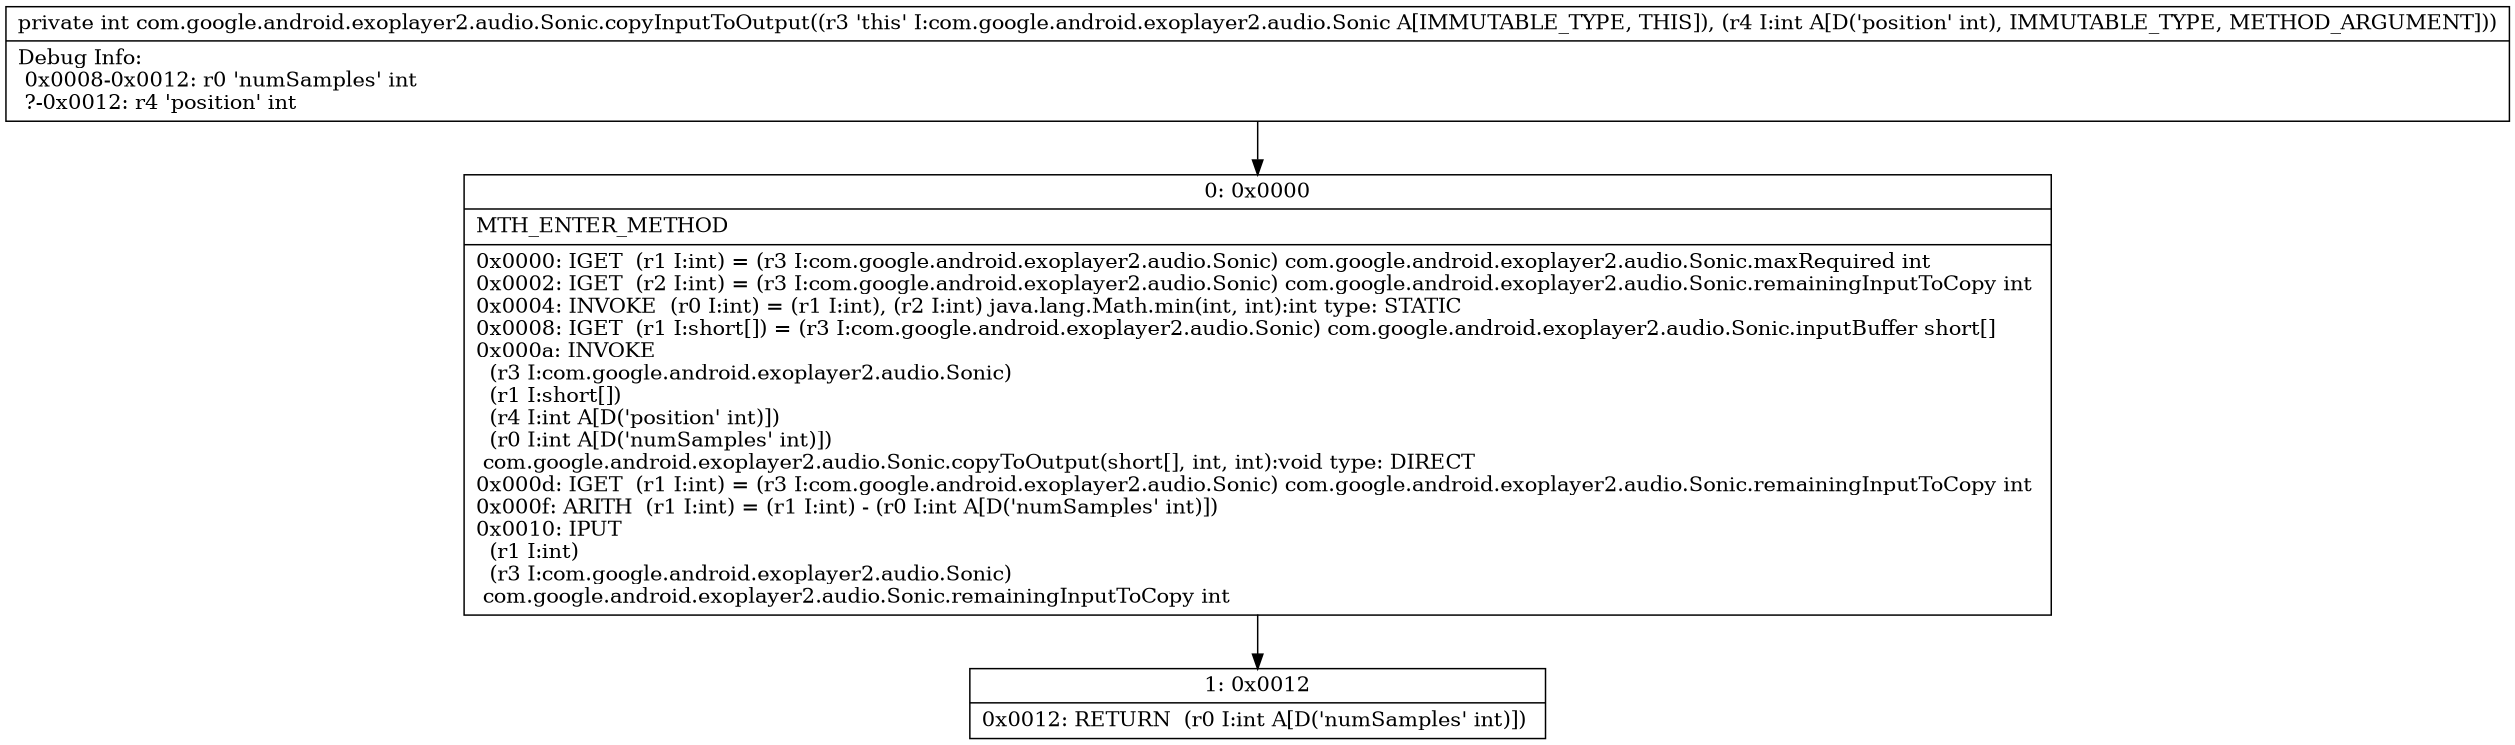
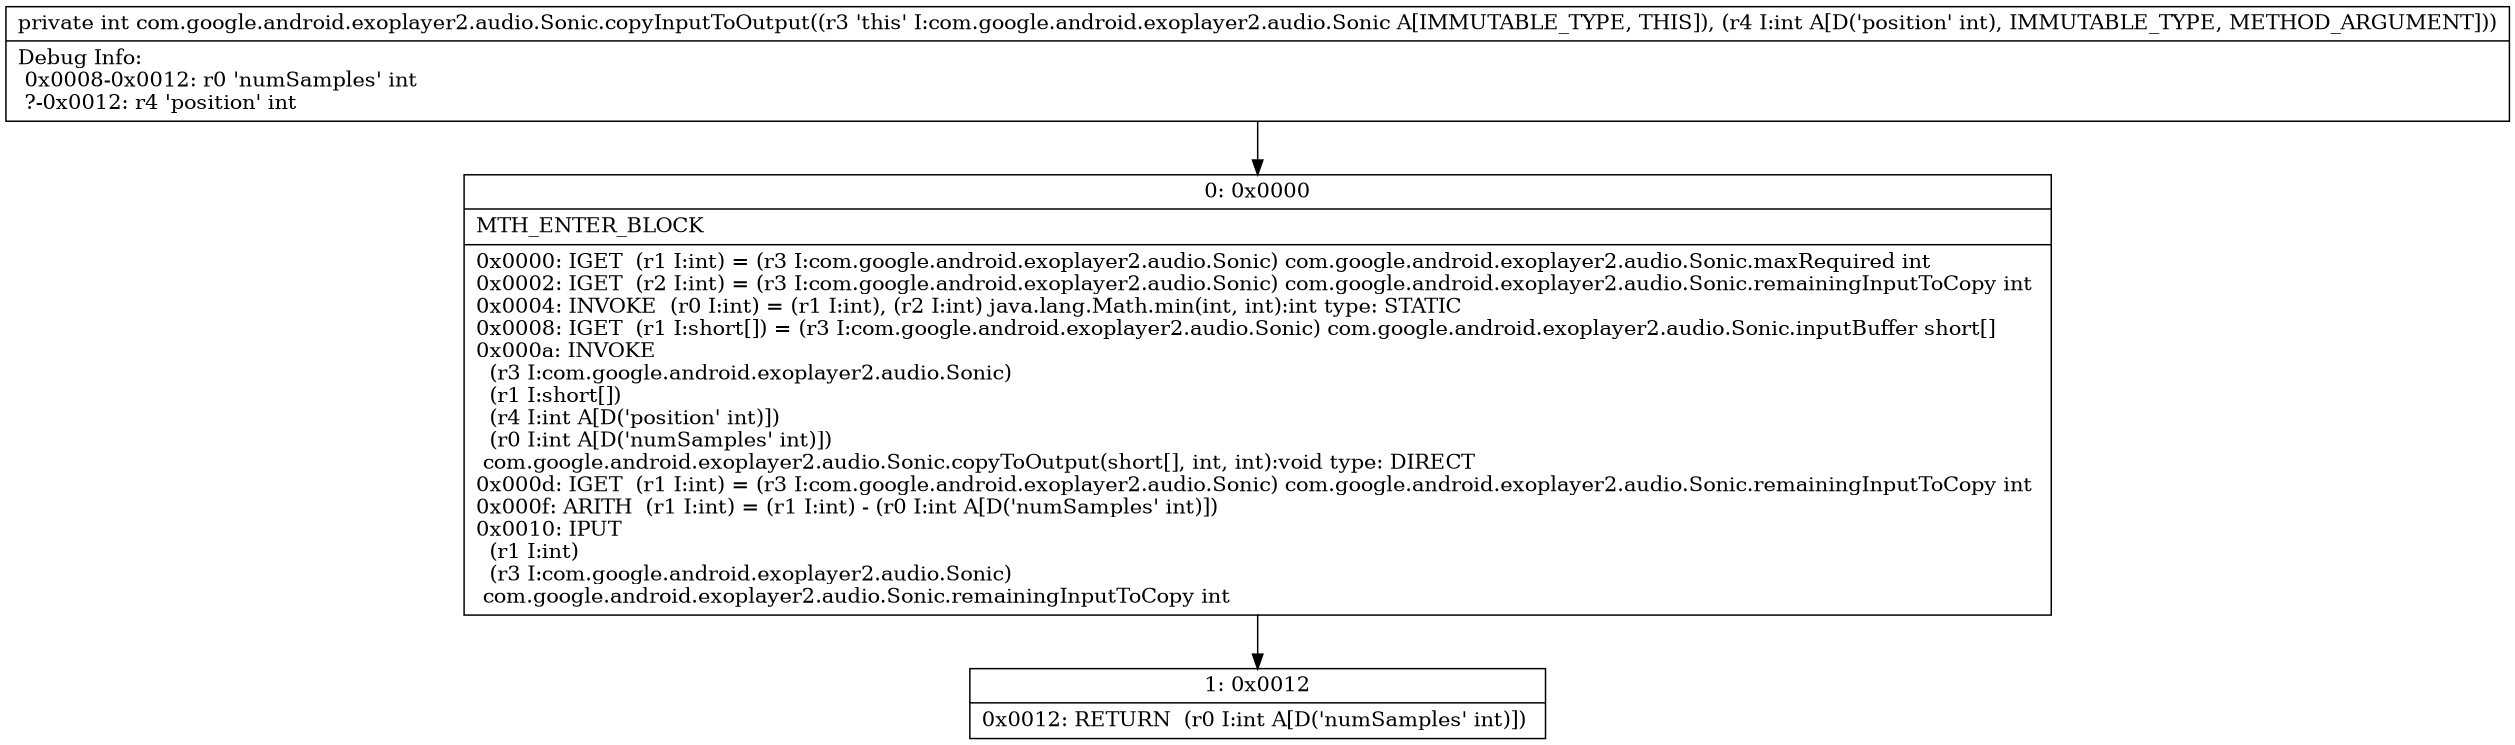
(602, 226) -> (591, 226)
